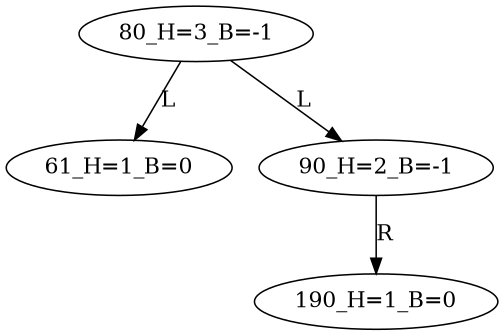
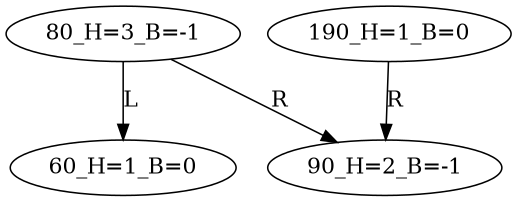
(304, 101) -> (279, 101)
(119, 168) -> (123, 168)
(376, 227) -> (387, 93)
